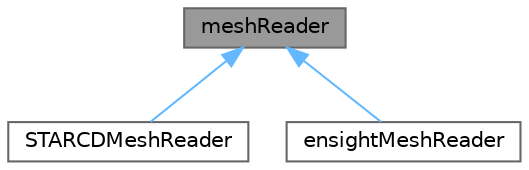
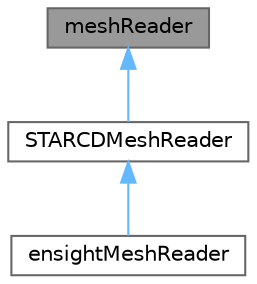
(342, 91) -> (128, 209)
